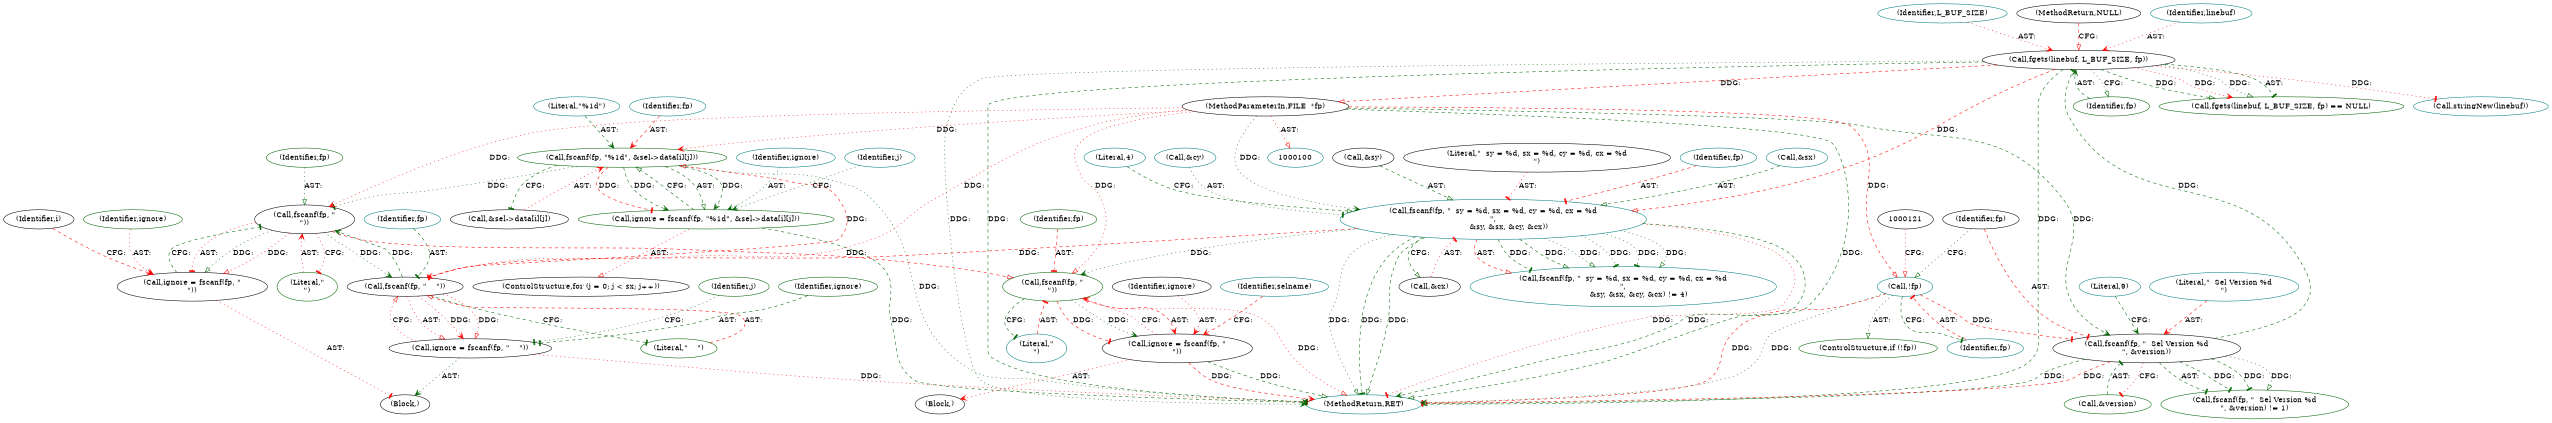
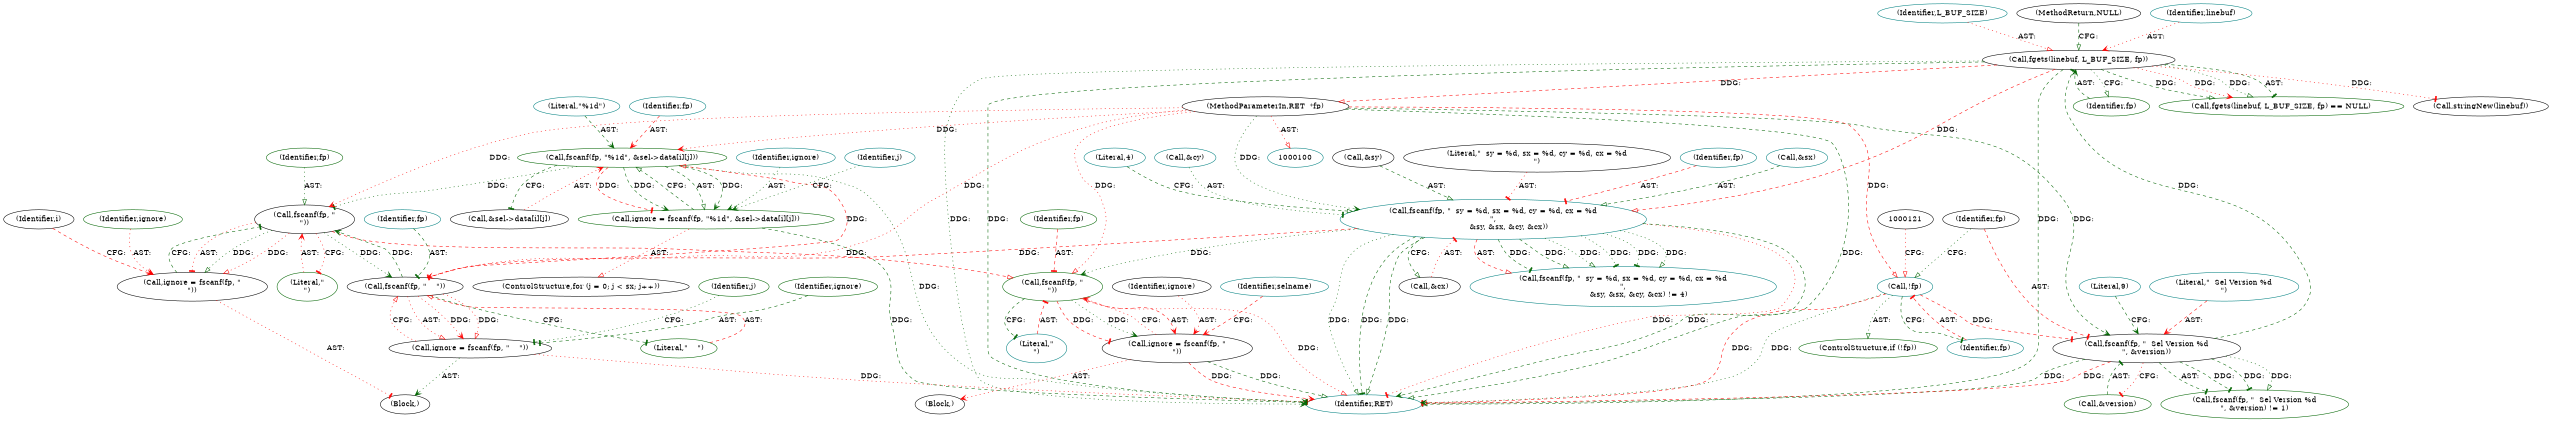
(2079, 34) -> (2079, 34)
(2008, 36) -> (2008, 36)
(1265, 106) -> (1265, 106)
(2481, 106) -> (2481, 106)
(1364, 404) -> (1364, 404)
